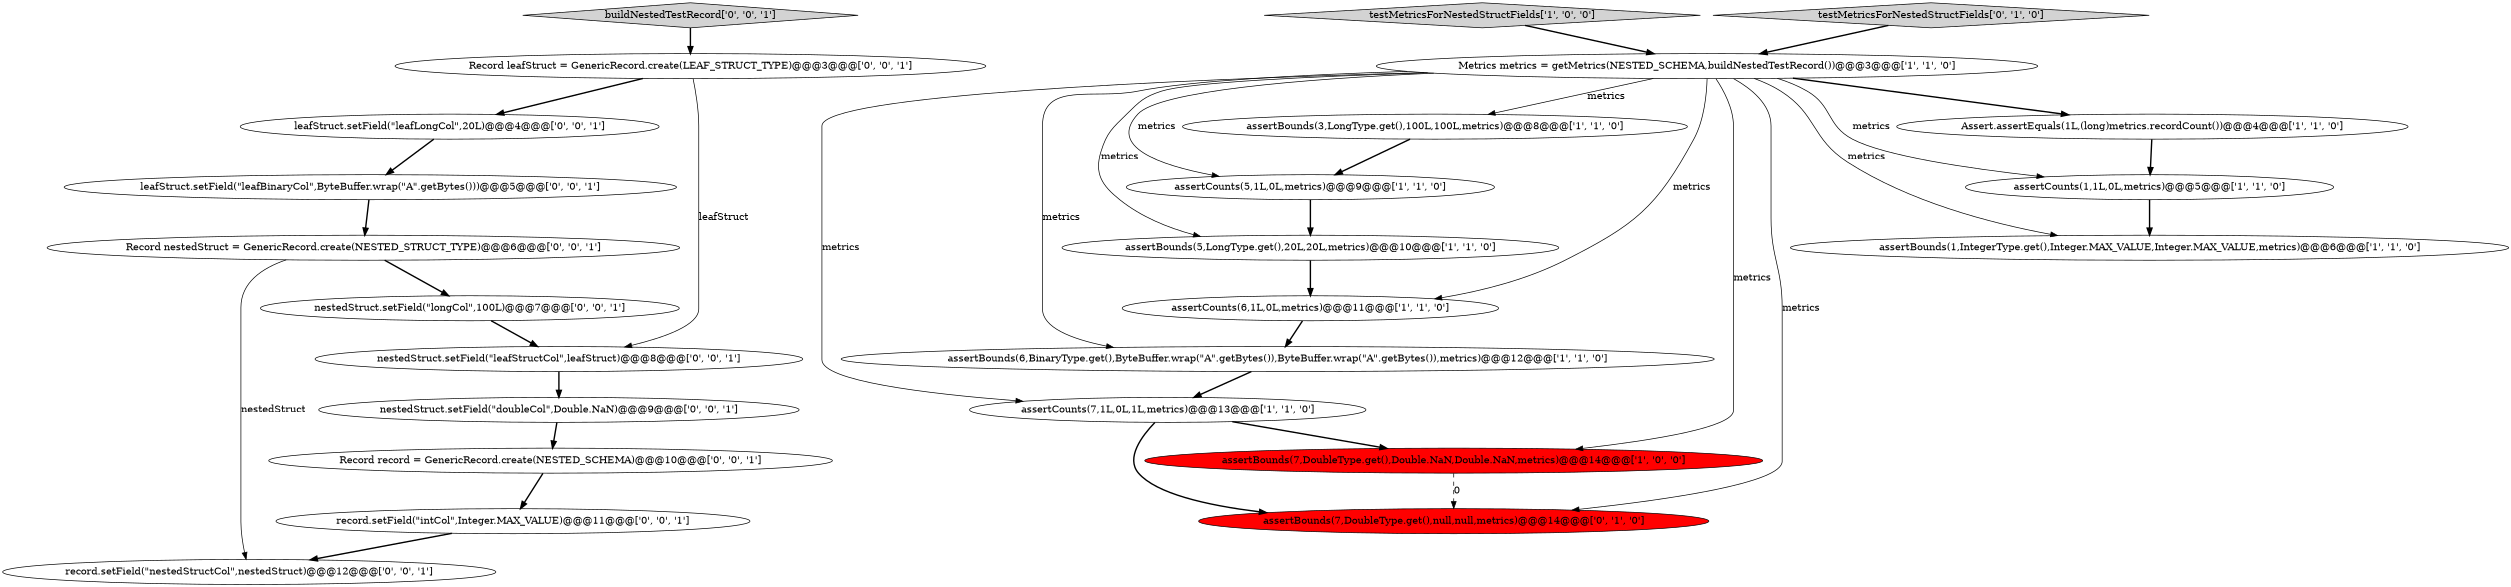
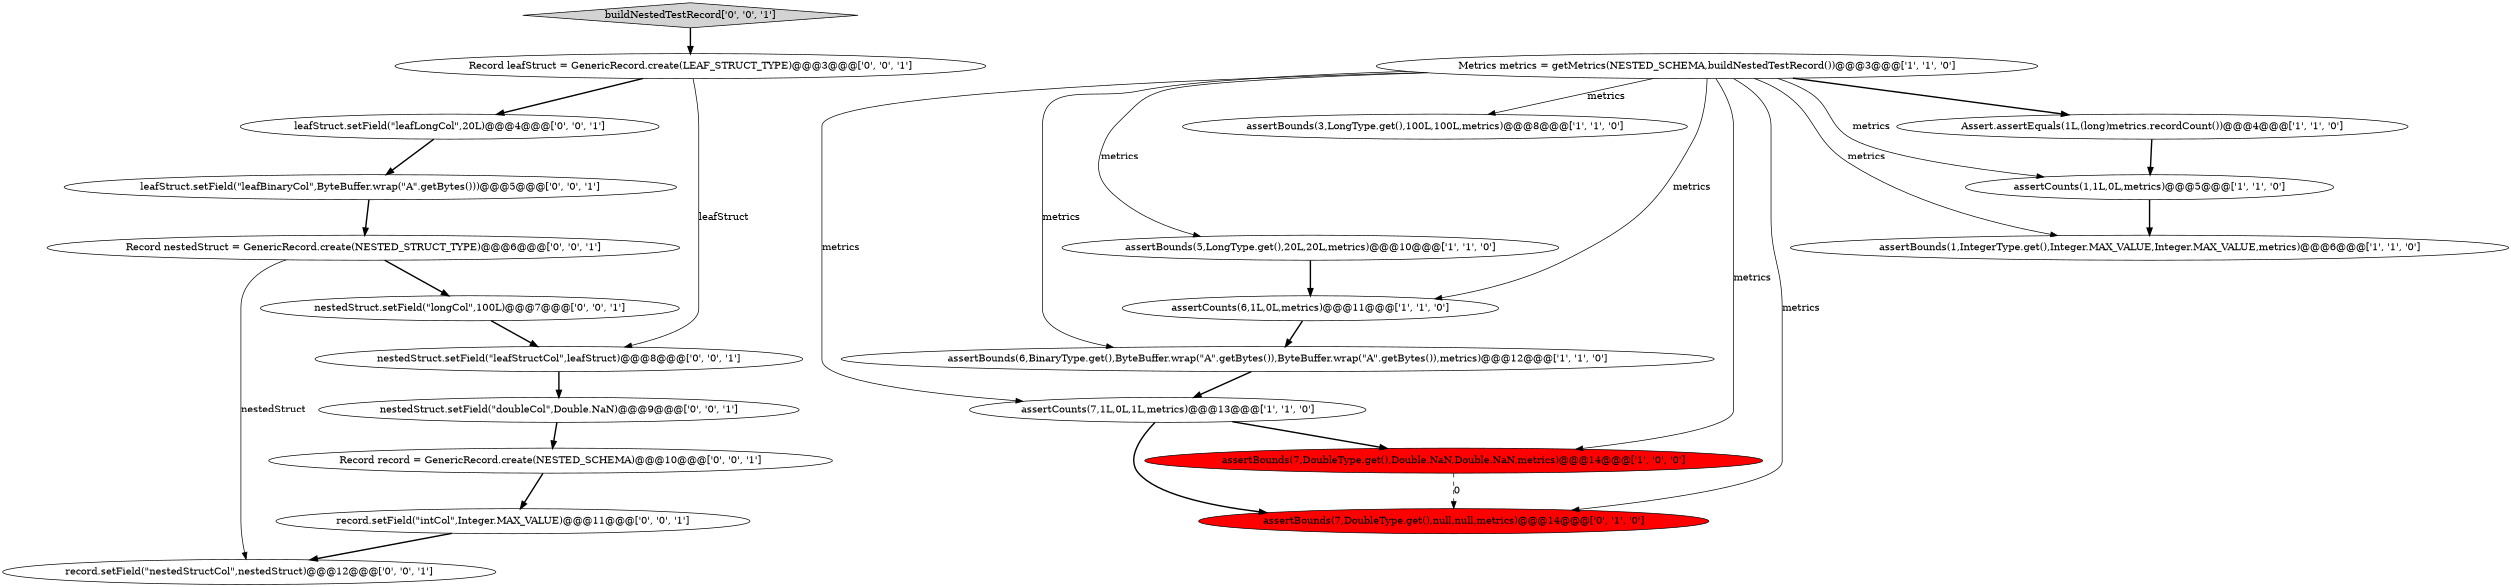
(1482, 15) -> none
(1931, 15) -> none
(1310, 187) -> none
